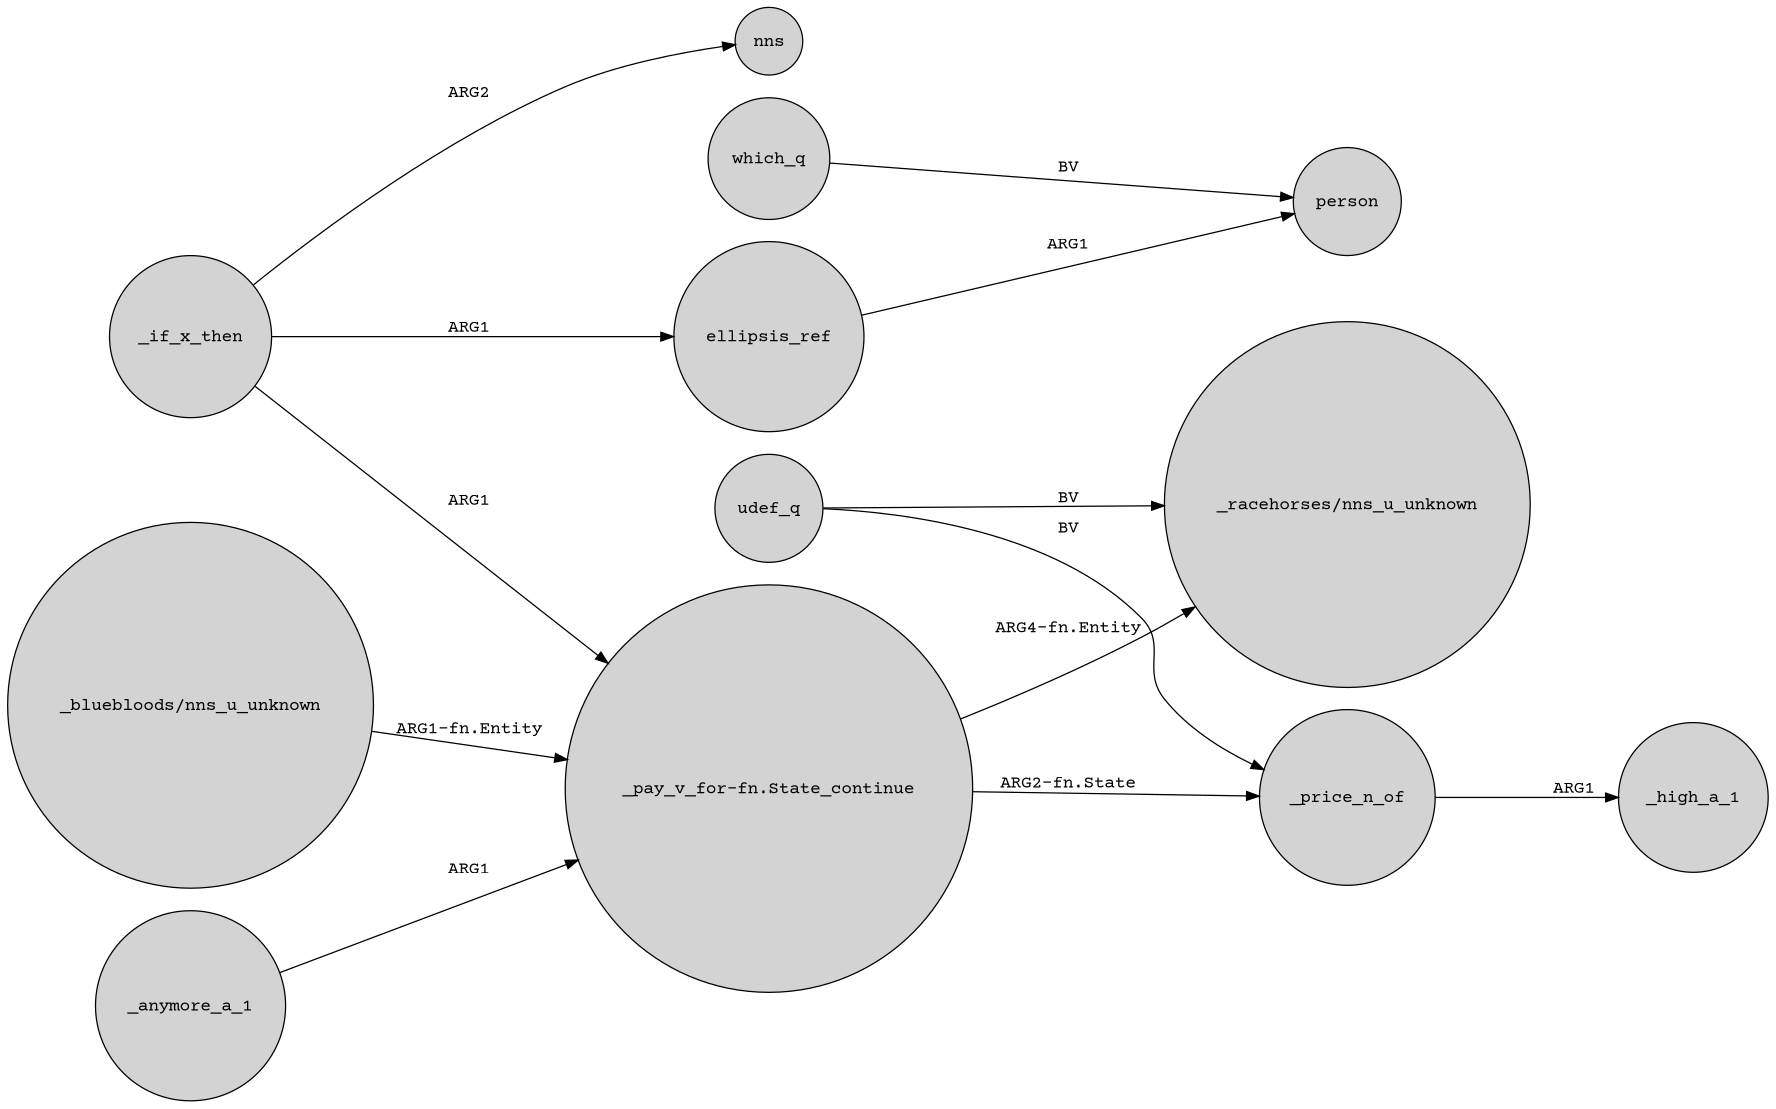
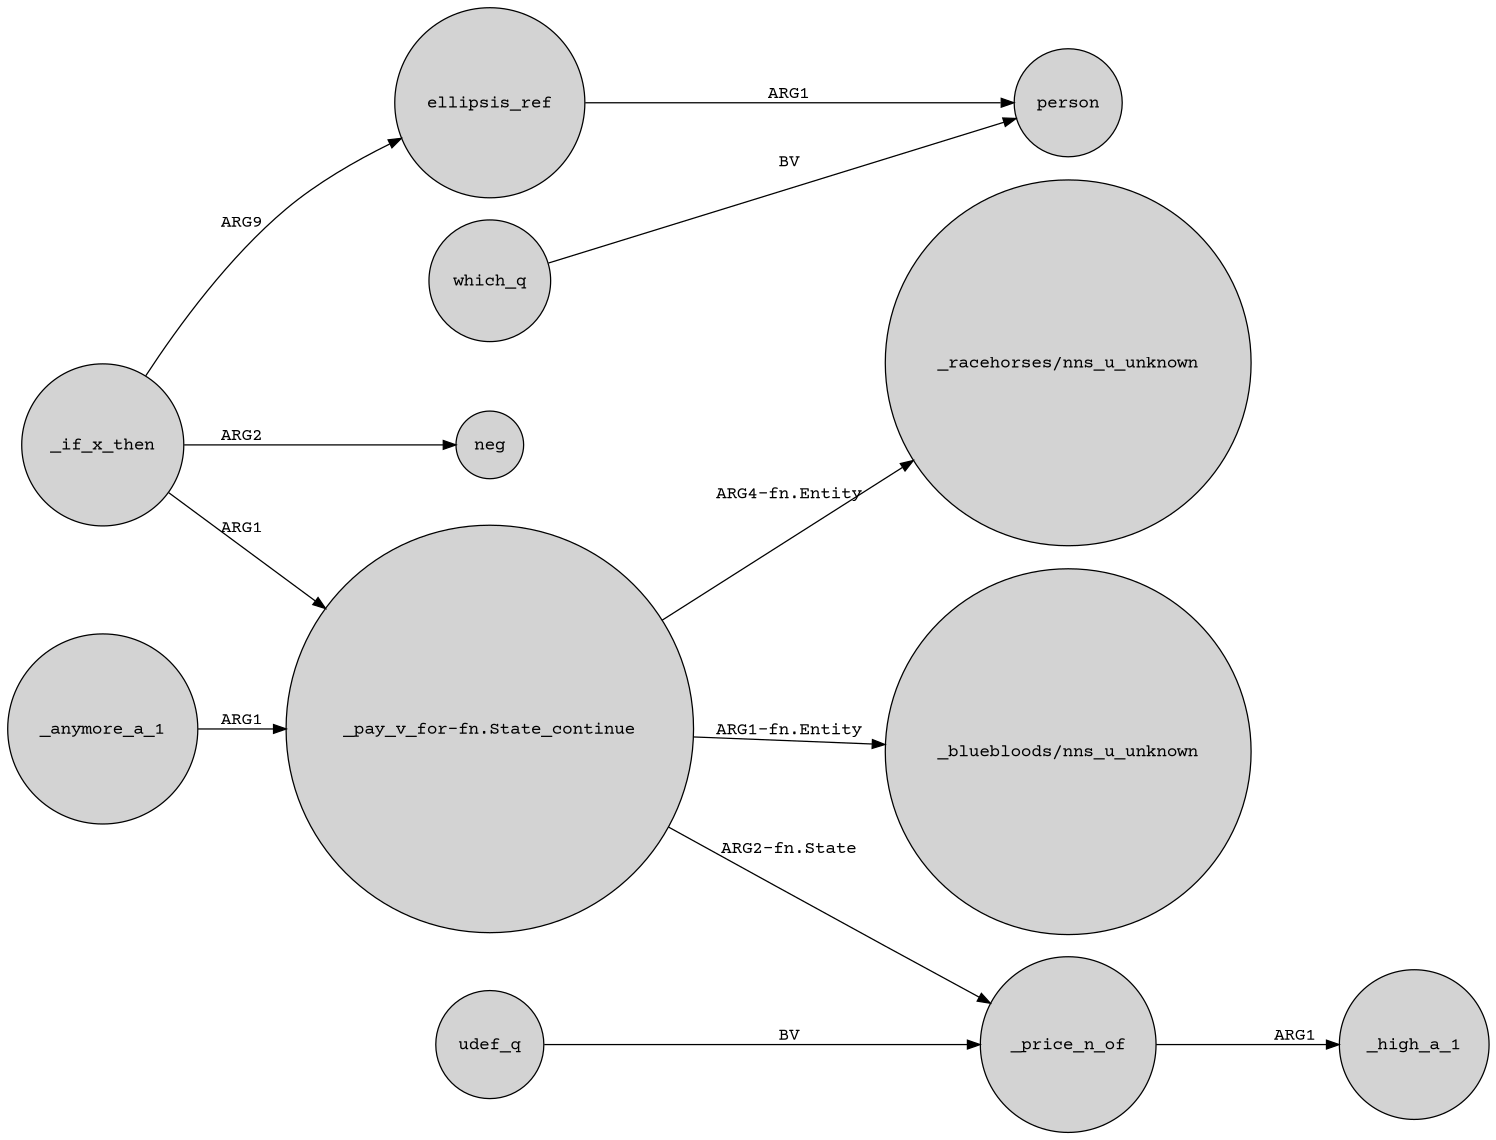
(769, 41) -> (490, 445)
(469, 327) -> (242, 222)
(987, 507) -> none
(463, 745) -> (783, 740)
